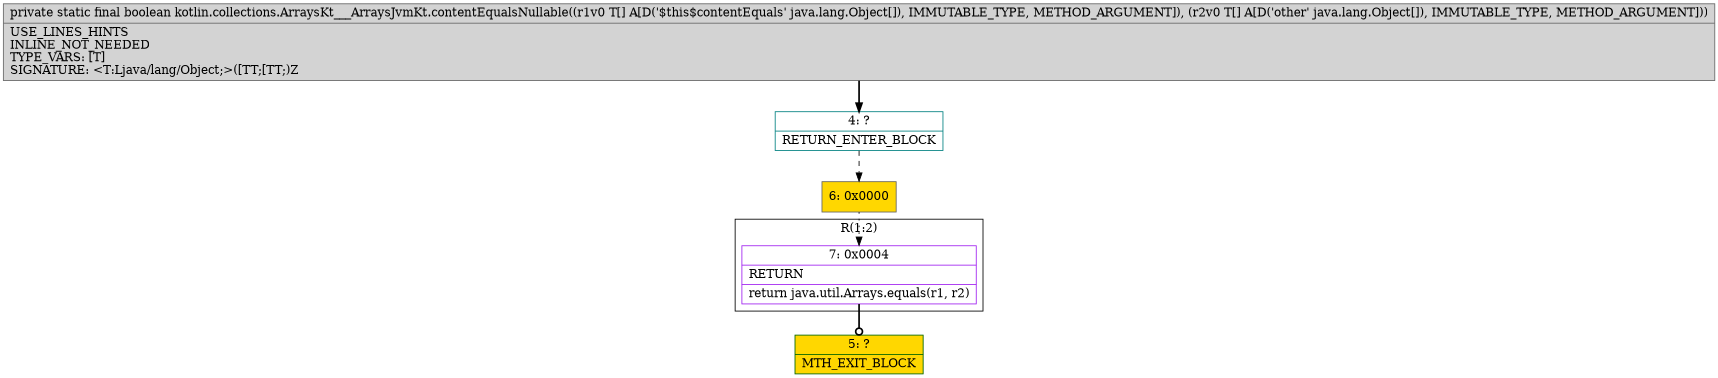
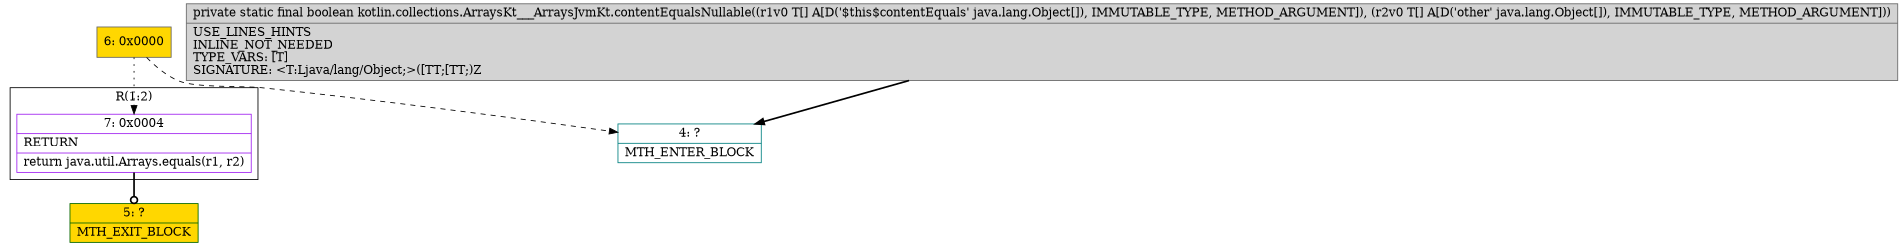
(859, 140) -> (690, 153)
(859, 162) -> (374, 101)
